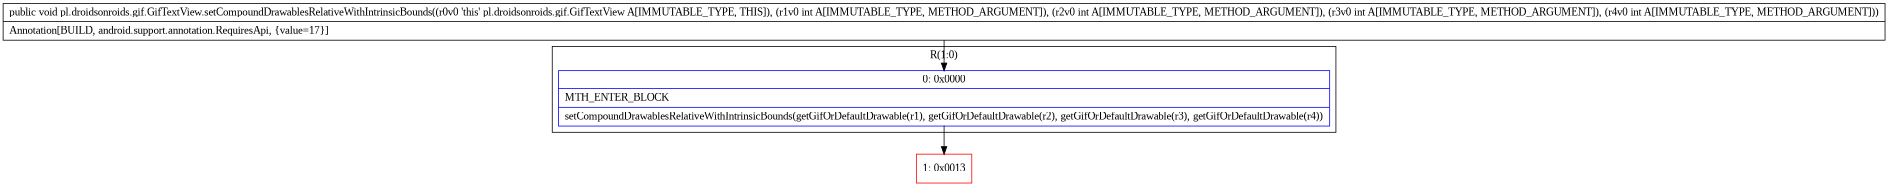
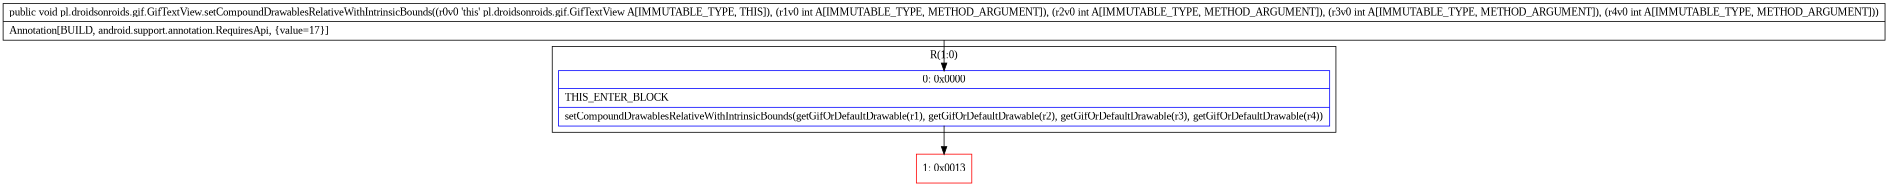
(617, 98) -> (617, 98)
